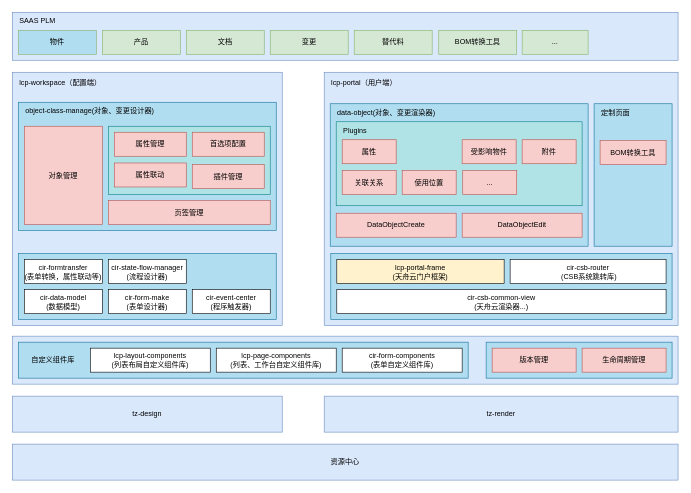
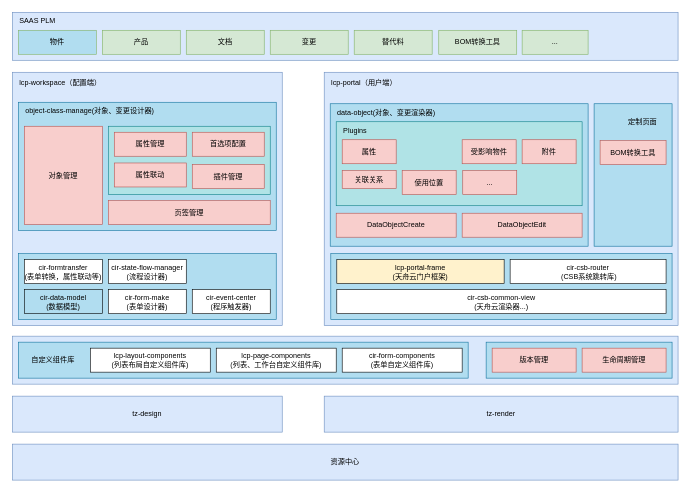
(618, 113) -> (645, 122)
(369, 183) -> (369, 180)
(63, 302) -> (63, 302)
